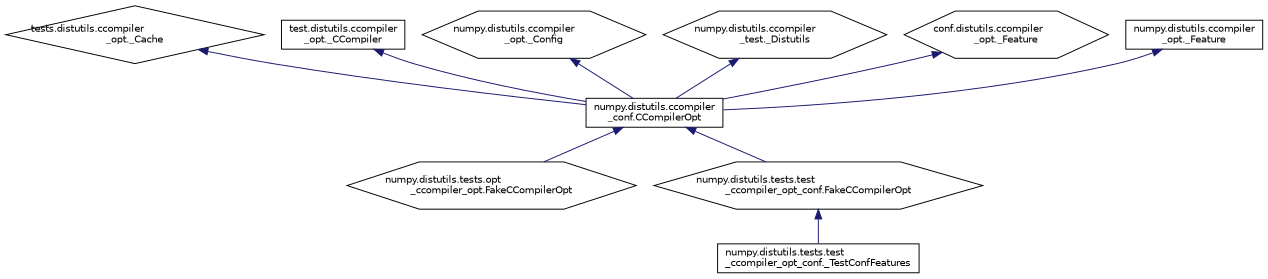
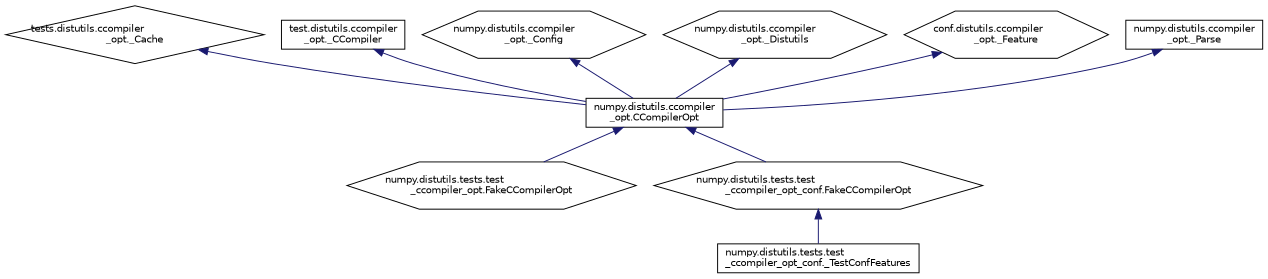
(775, 35) -> (775, 35)
(1194, 35) -> (1194, 35)
(654, 113) -> (654, 113)
(492, 186) -> (492, 186)
